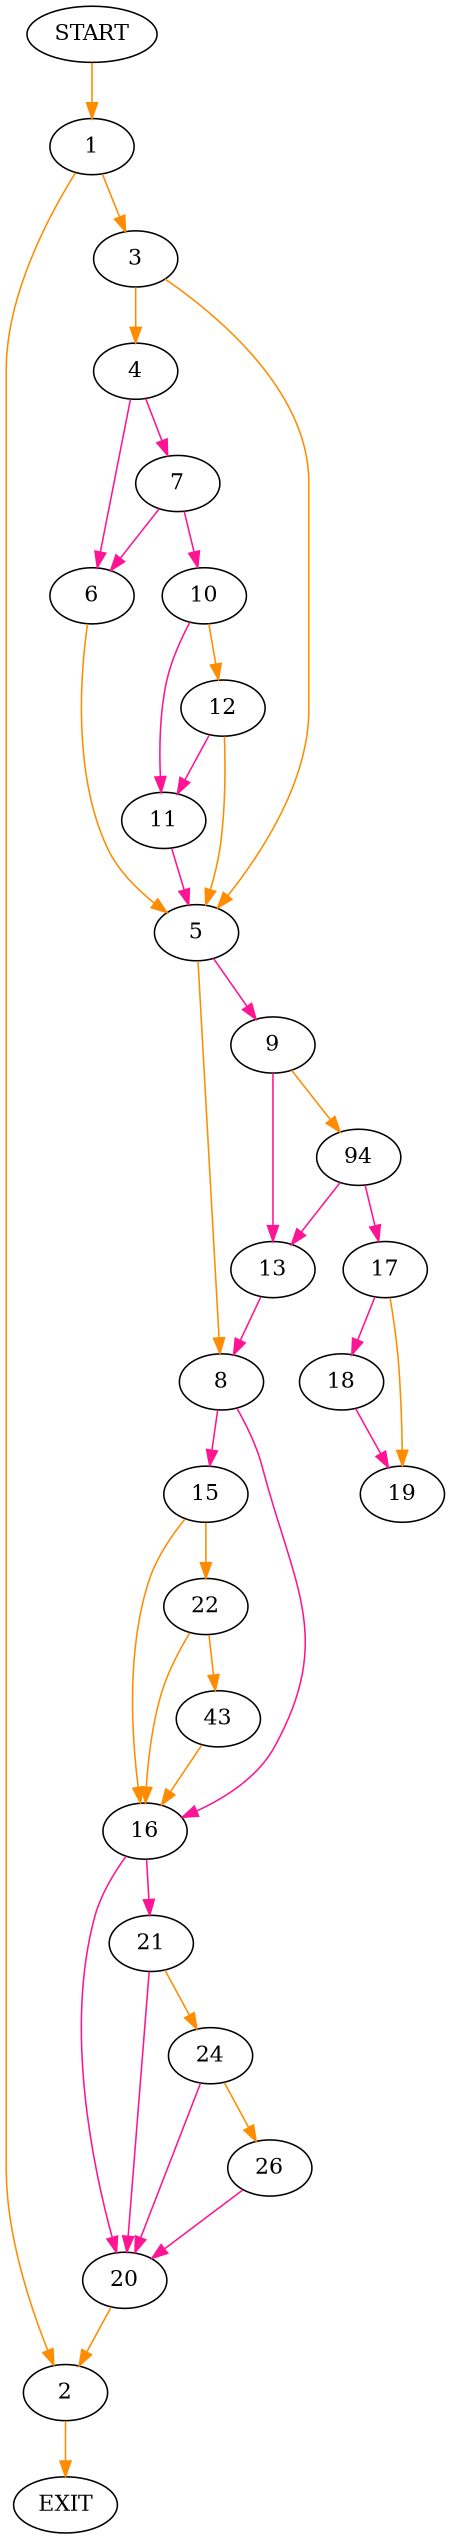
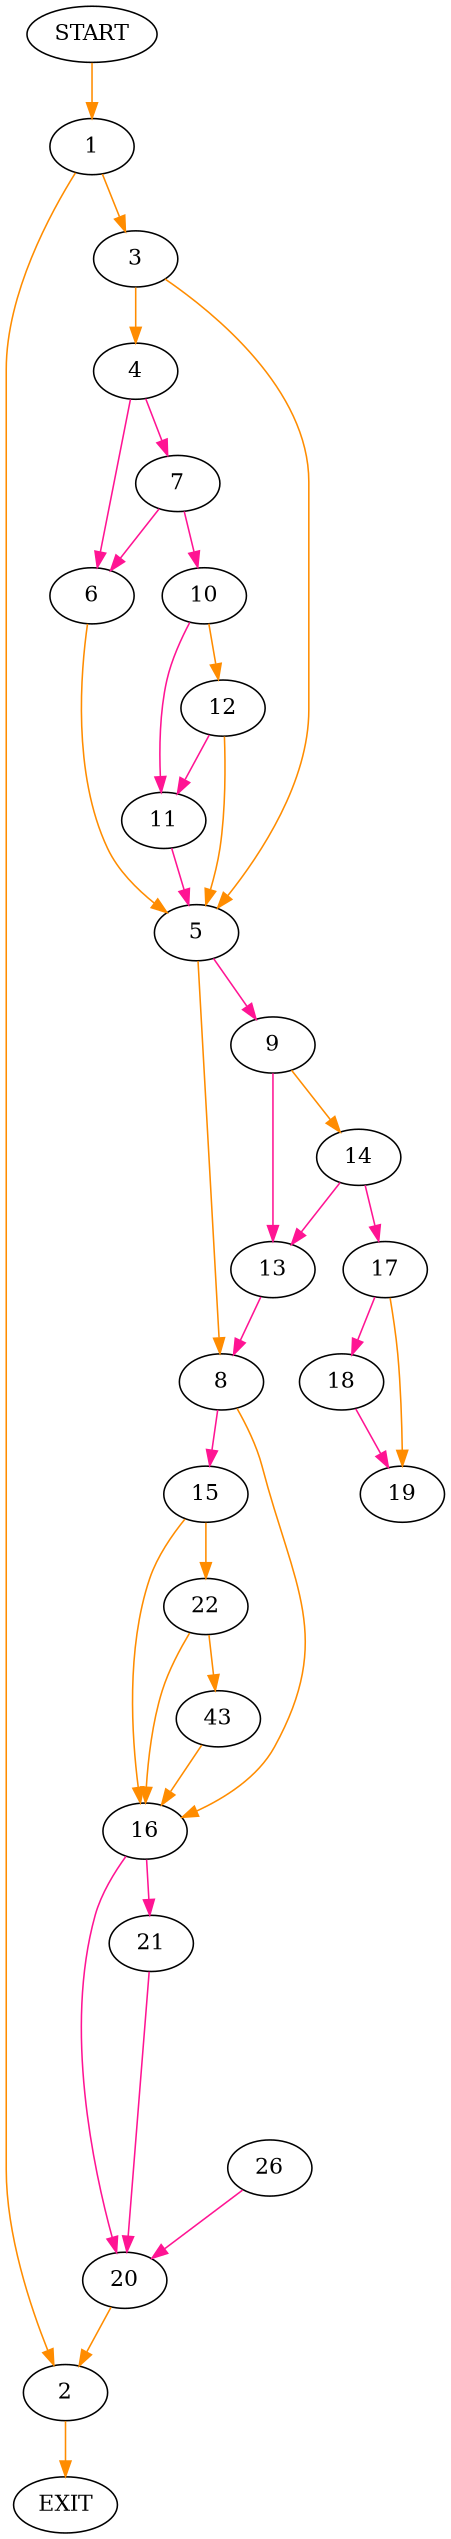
(359, 1157) -> (359, 1157)
(304, 1626) -> (304, 1626)
(211, 2056) -> none
